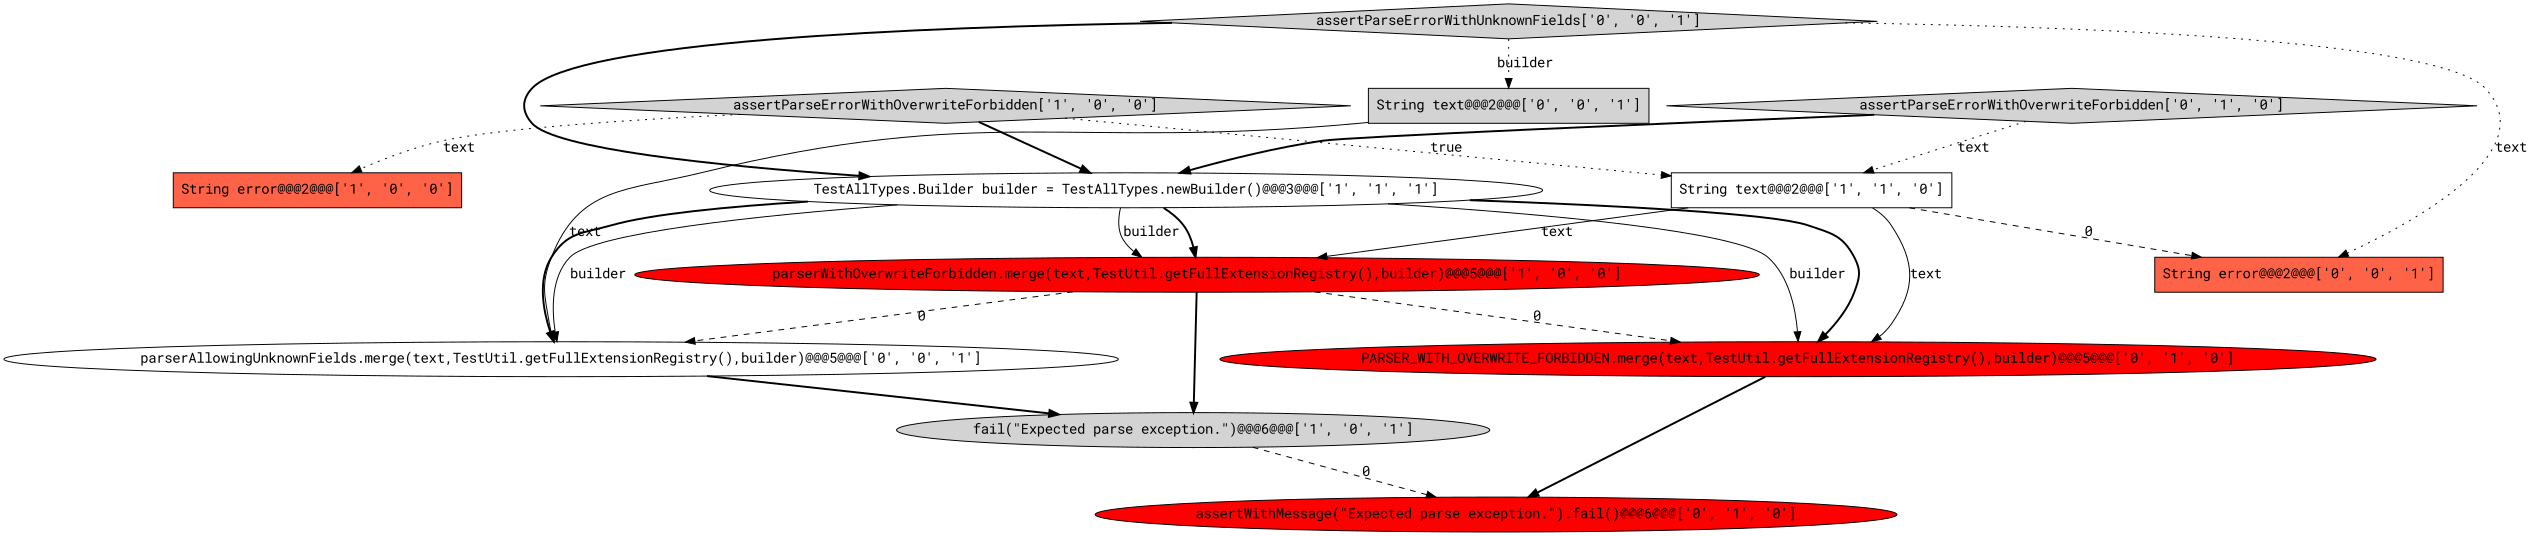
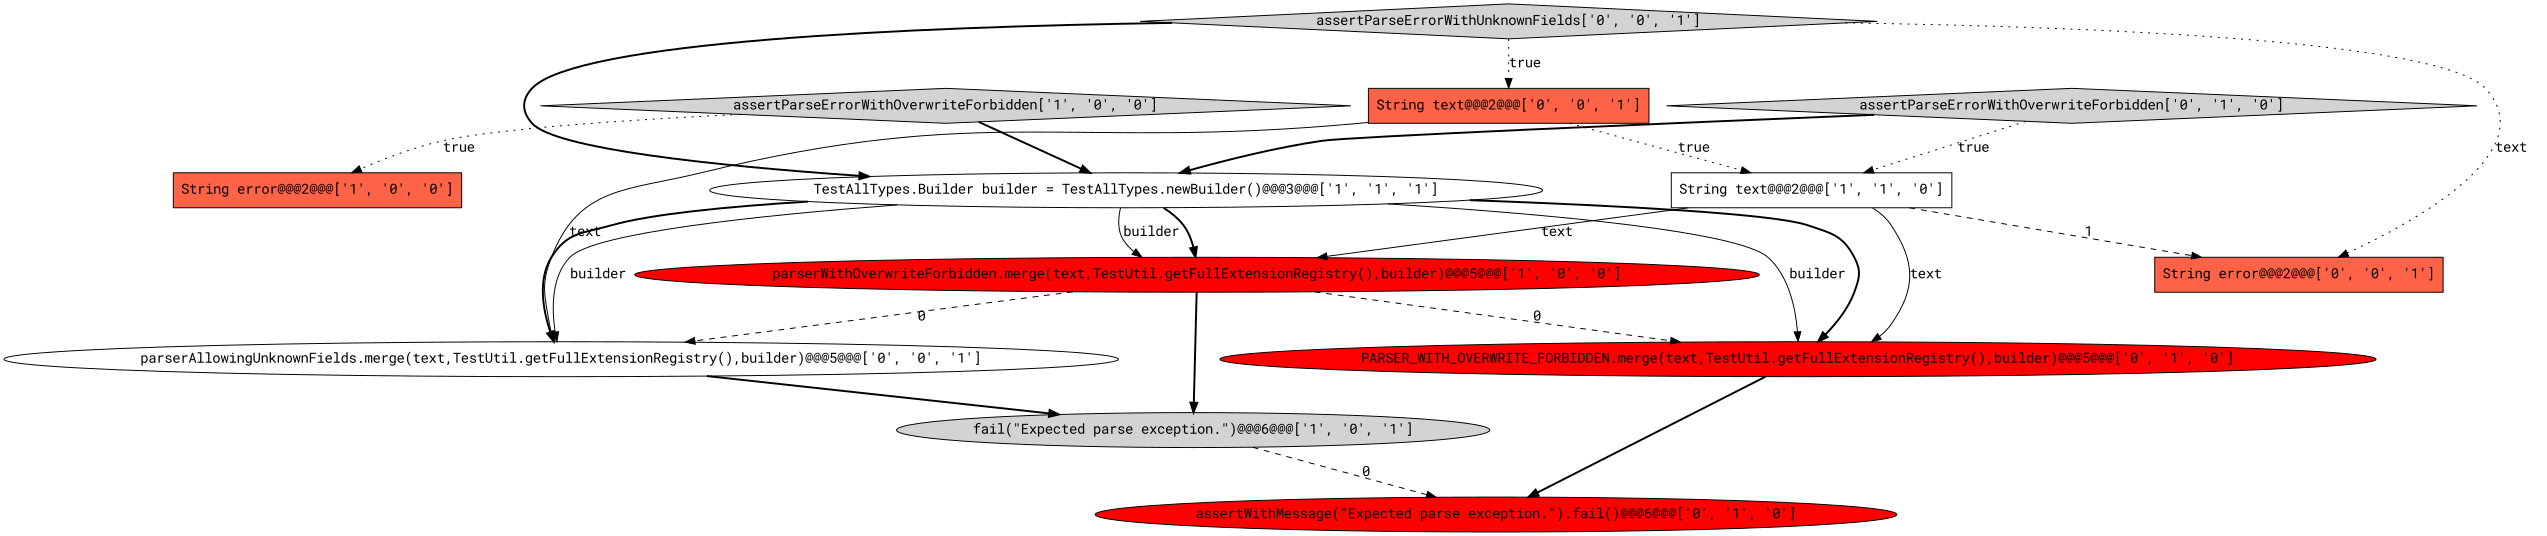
(1525, 64) -> (1525, 64)
(1509, 106) -> (1509, 106)
(1363, 147) -> (1655, 147)
(459, 148) -> (459, 148)
(1974, 148) -> (1974, 148)
(2089, 233) -> (2089, 233)
